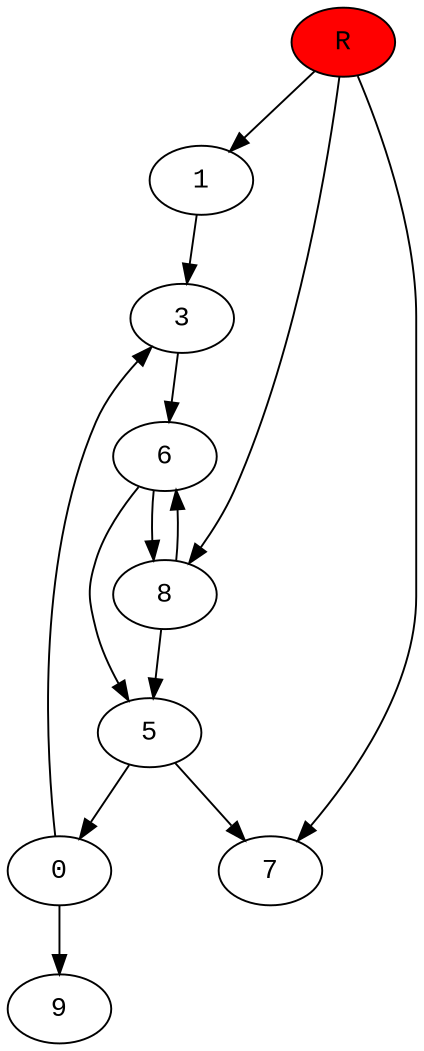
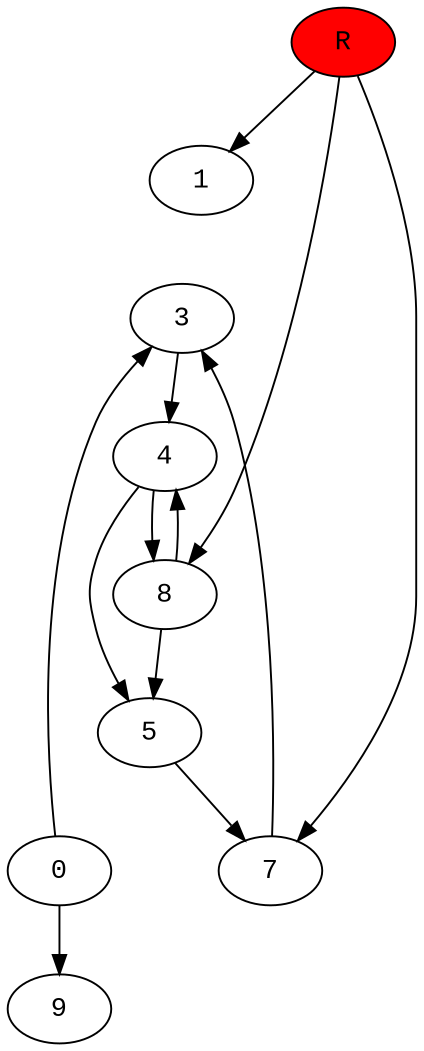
(193, 239) -> (265, 598)
(165, 456) -> (165, 456)
(110, 794) -> none
